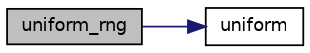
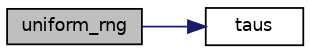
(255, 27) -> (255, 27)
